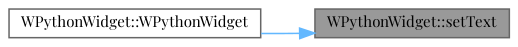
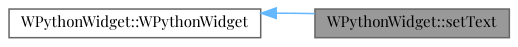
(280, 34) -> (296, 13)
